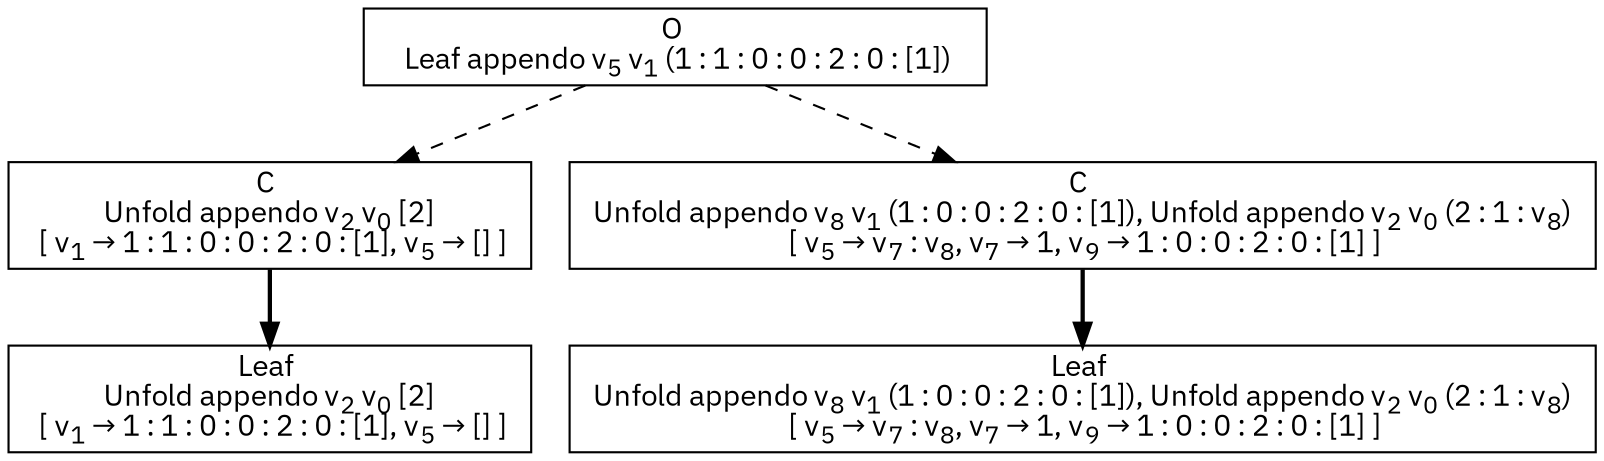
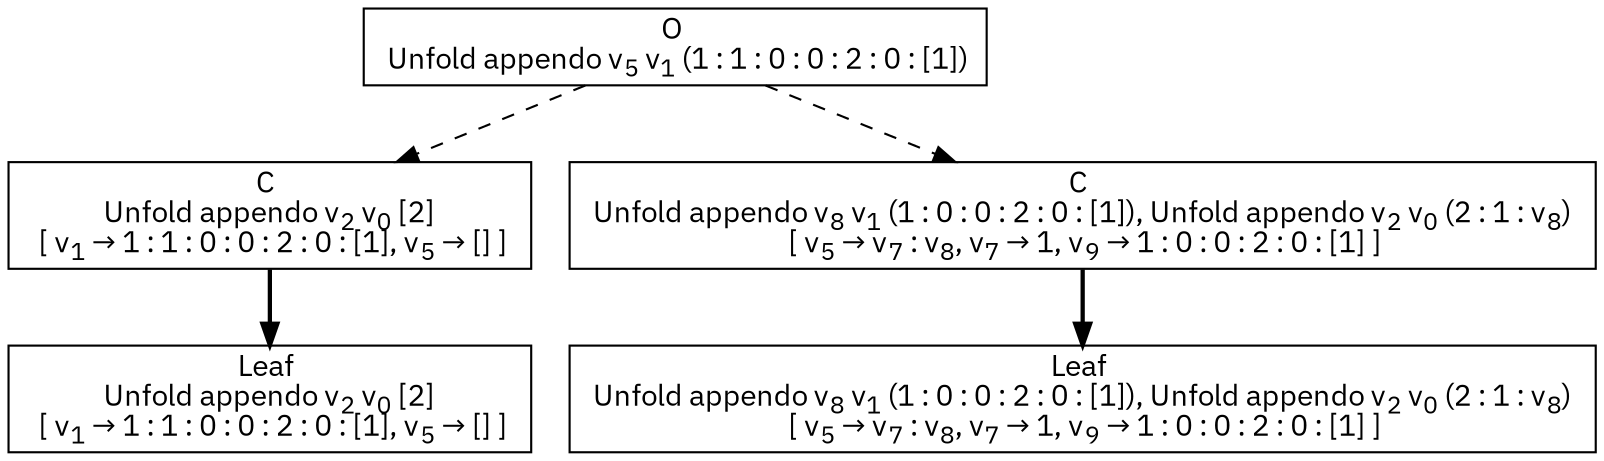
(502, 60) -> (502, 60)
